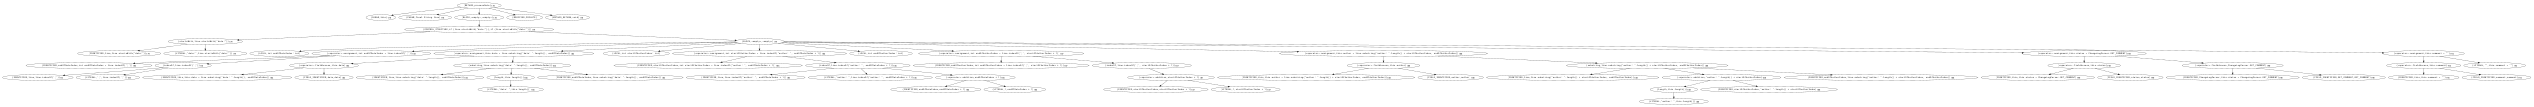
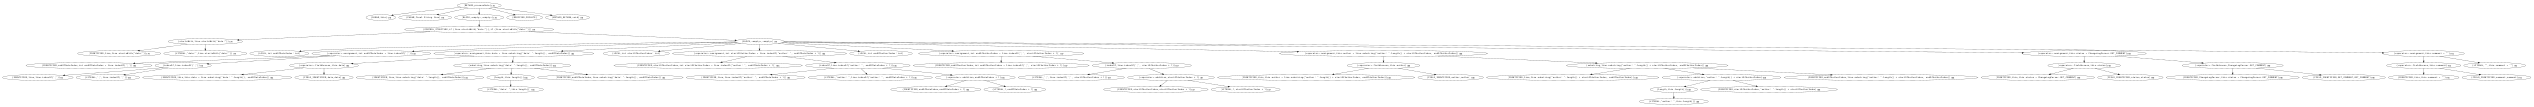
none -> (1071, 78)
